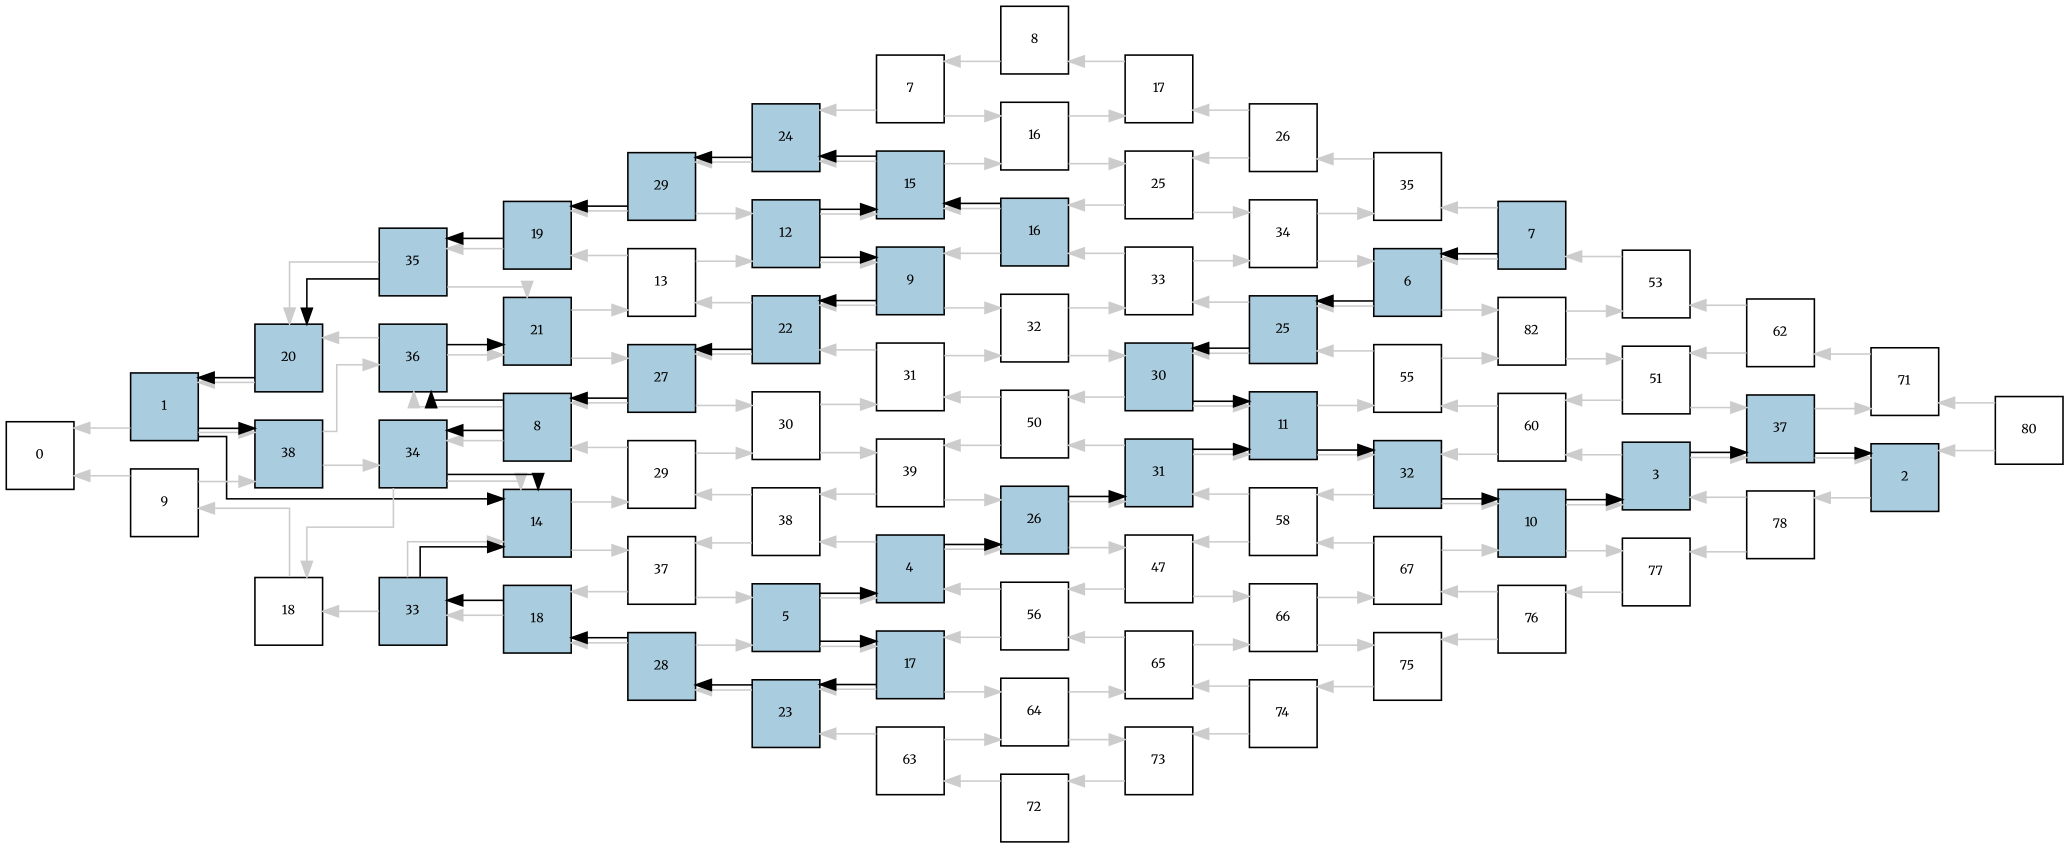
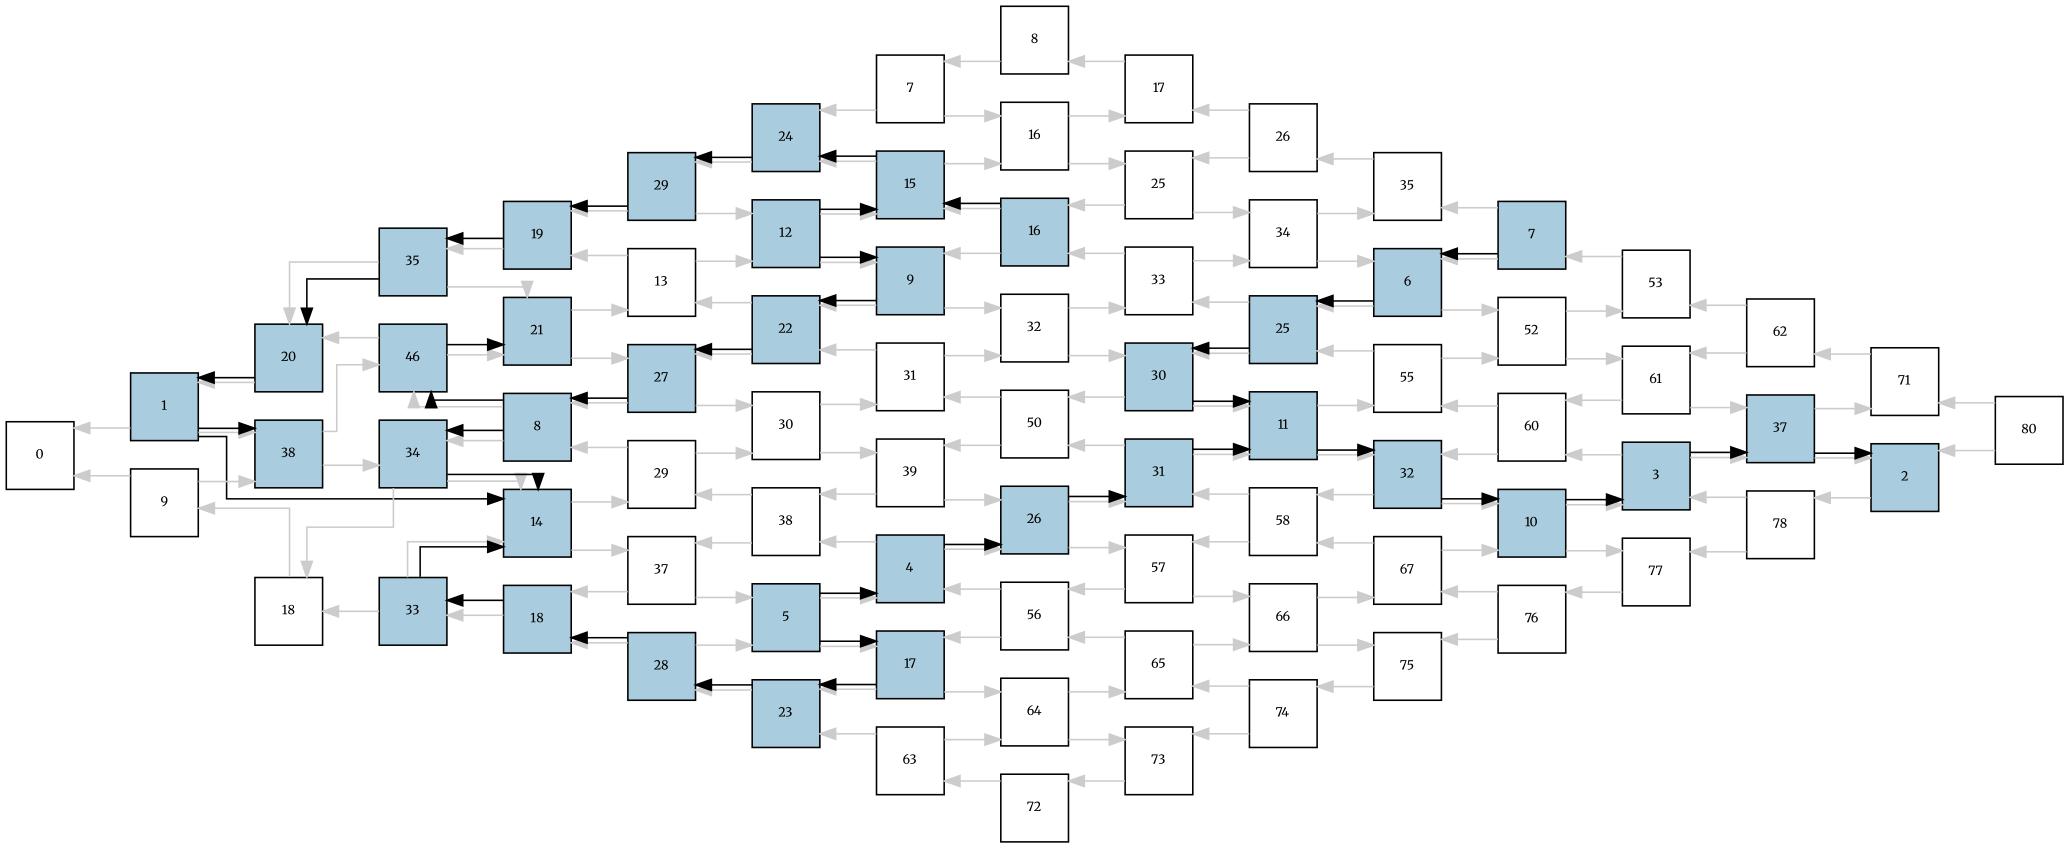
(1532, 331) -> (1532, 331)
(413, 358) -> (413, 358)
(1656, 380) -> (1656, 380)
(1159, 569) -> (1159, 569)
